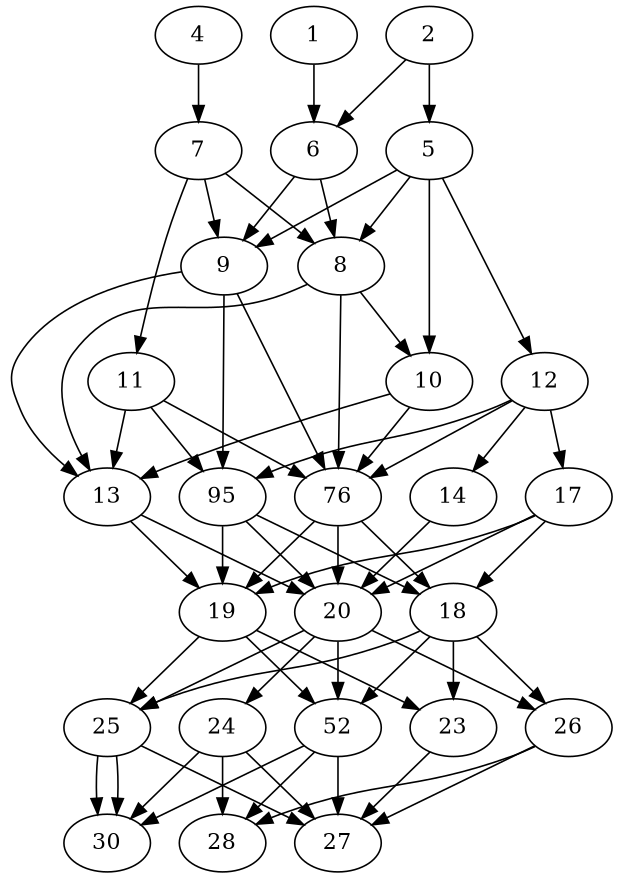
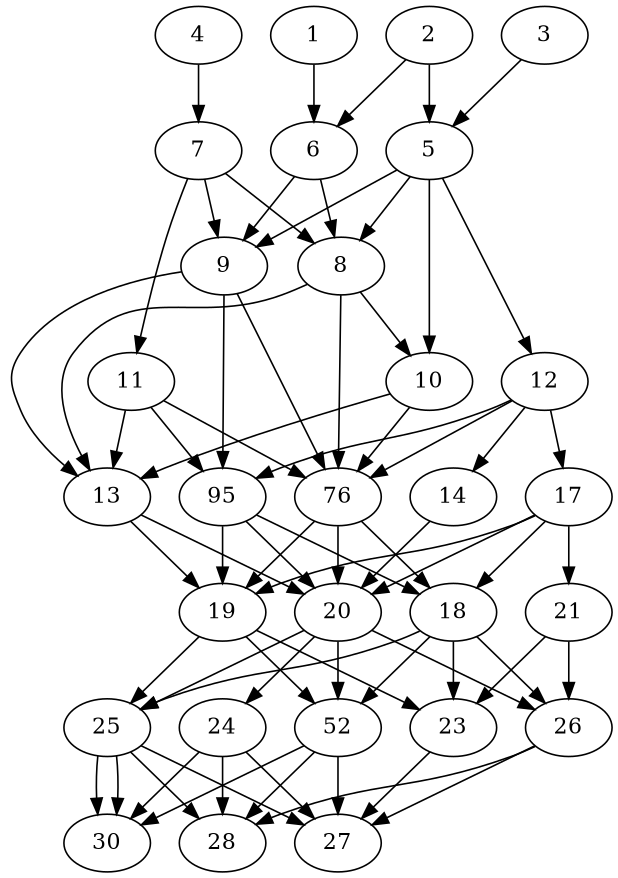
none -> (545, 35)
none -> (569, 612)
none -> (158, 778)
